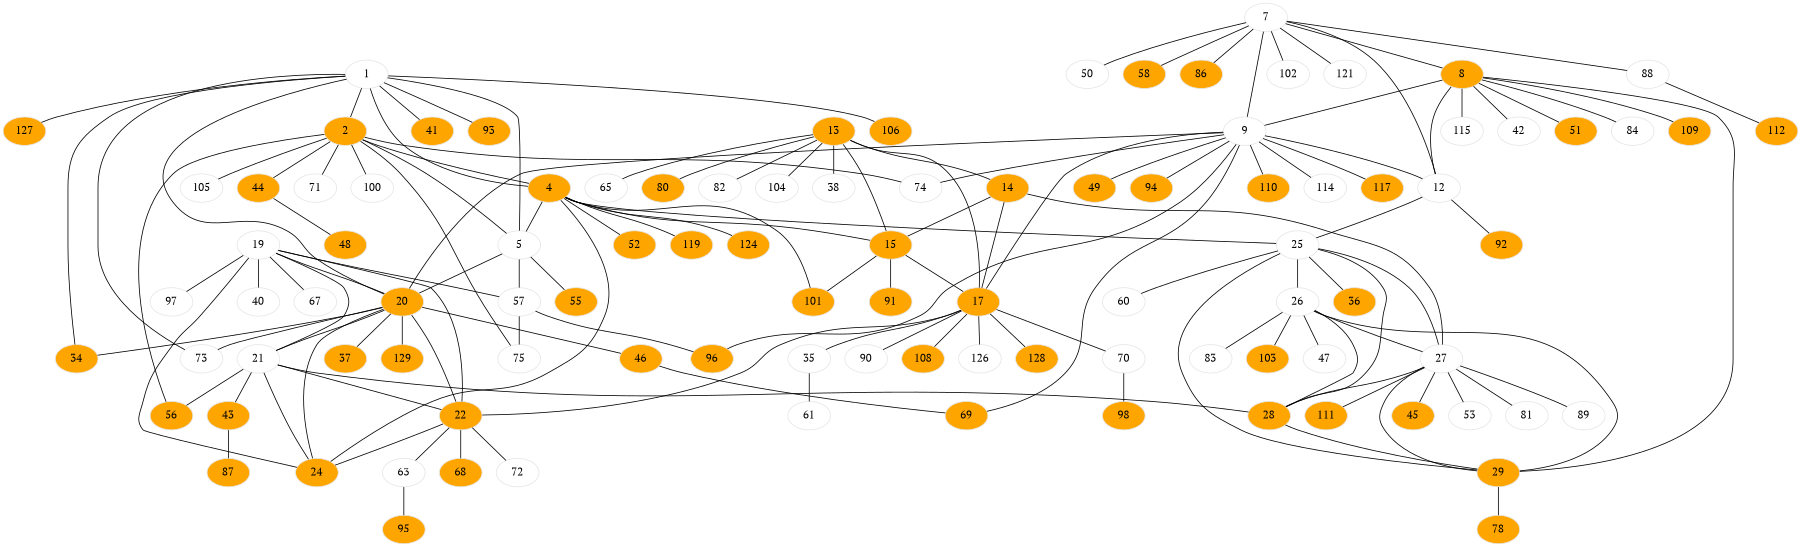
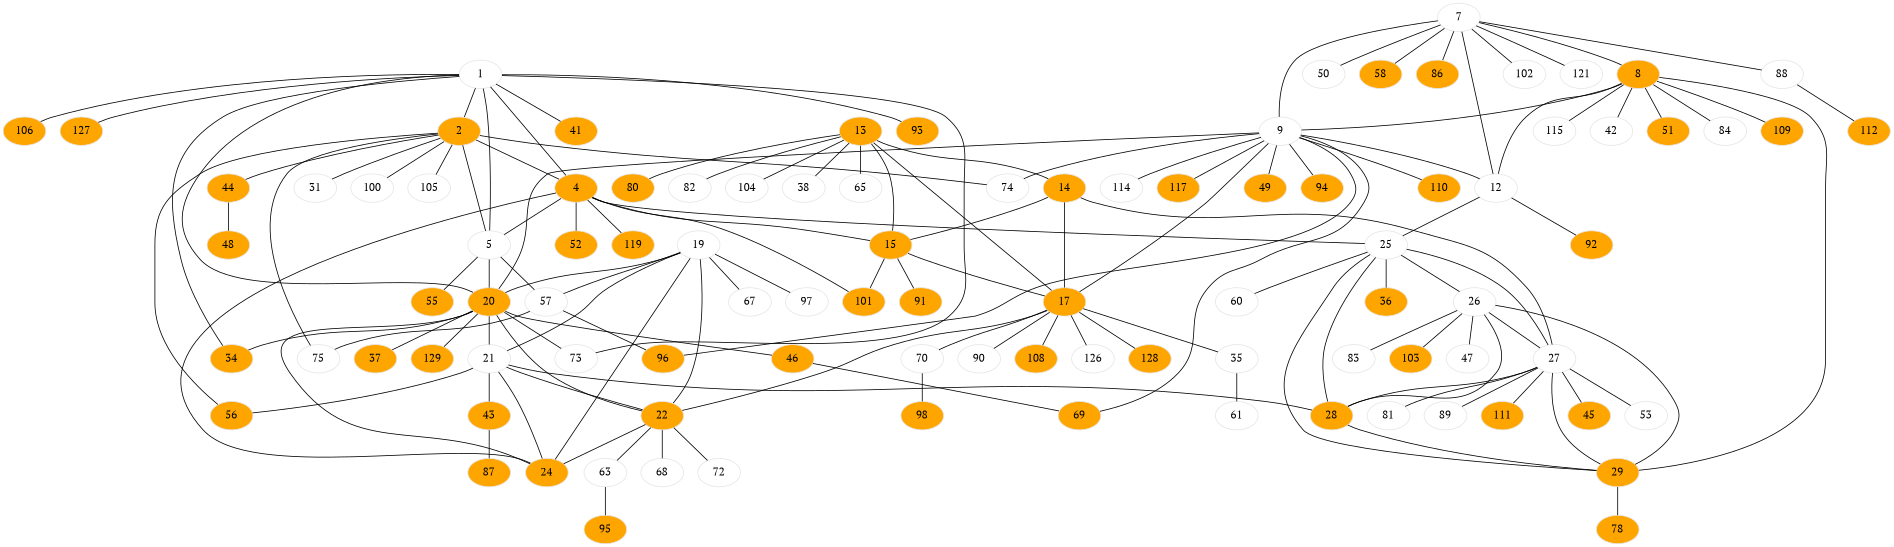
(315, 188) -> (315, 188)
(748, 245) -> none
(258, 302) -> none
(461, 473) -> (662, 473)
